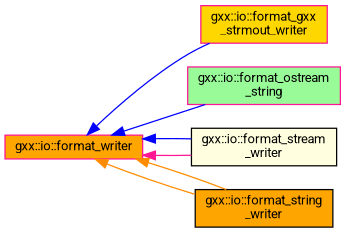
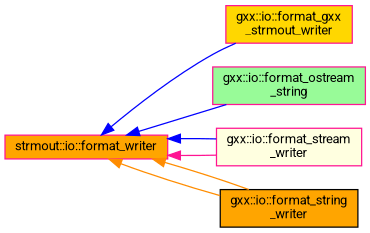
(74, 147) -> (86, 147)
(264, 147) -> (289, 147)
